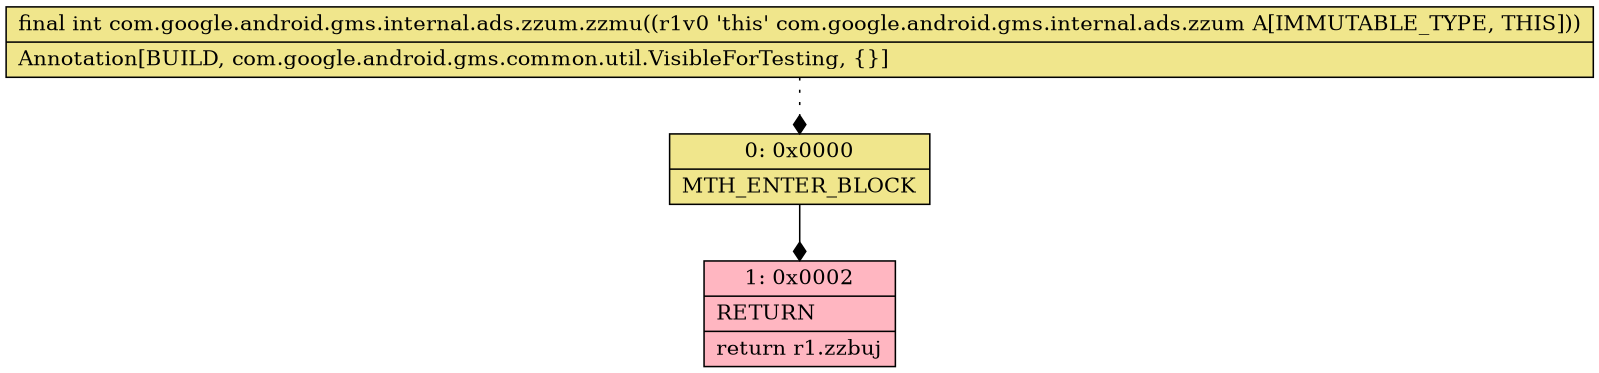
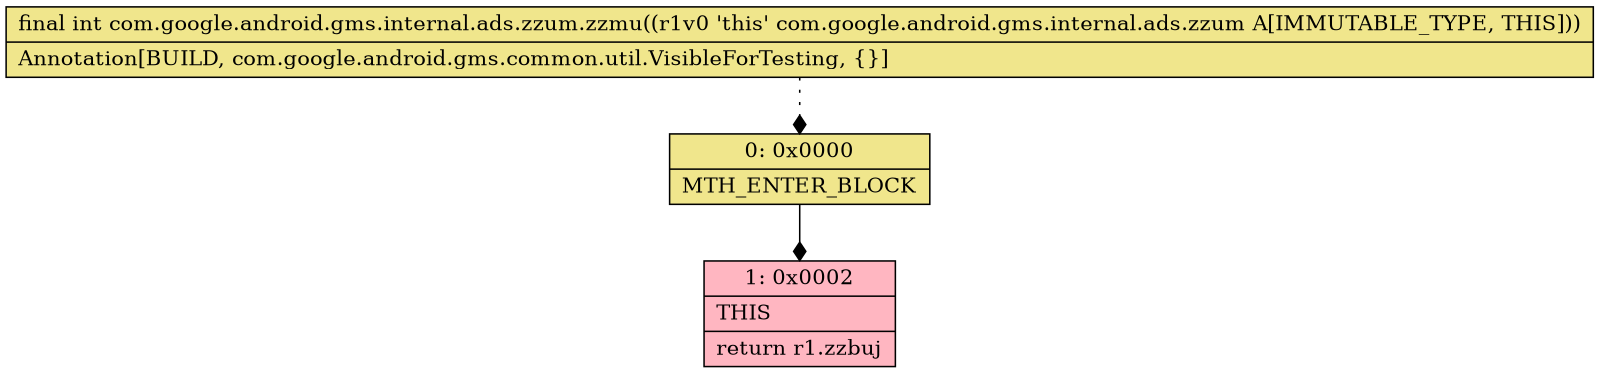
(766, 313) -> (745, 313)
